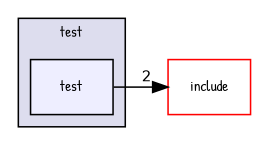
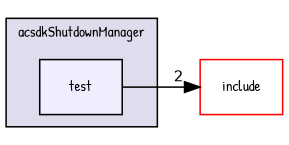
(72, 33) -> (82, 33)
